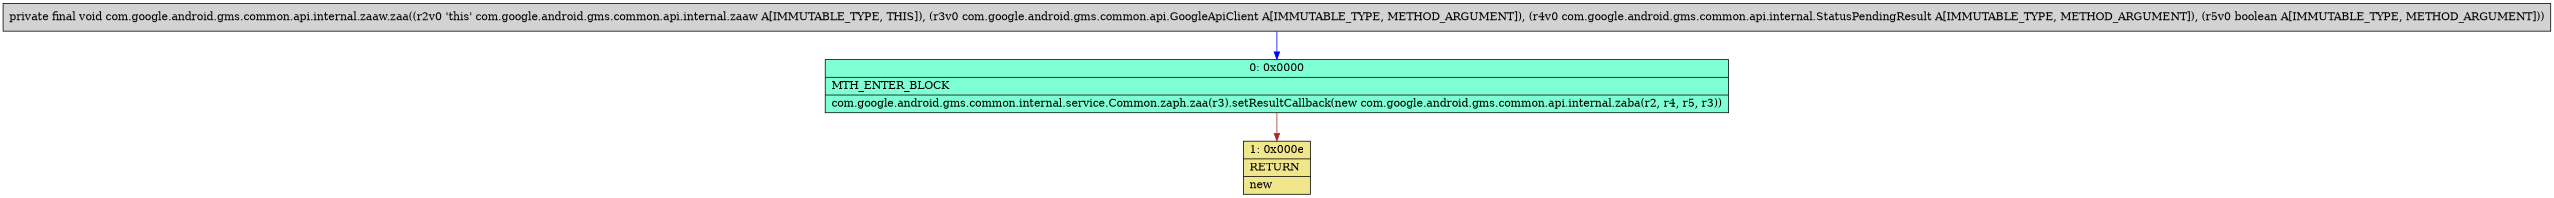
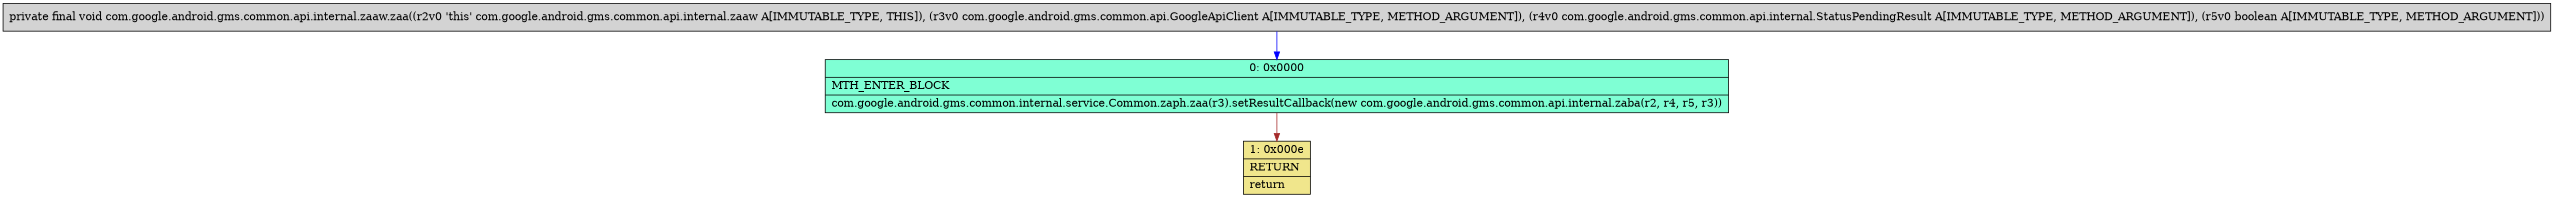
(1261, 185) -> (1267, 185)
